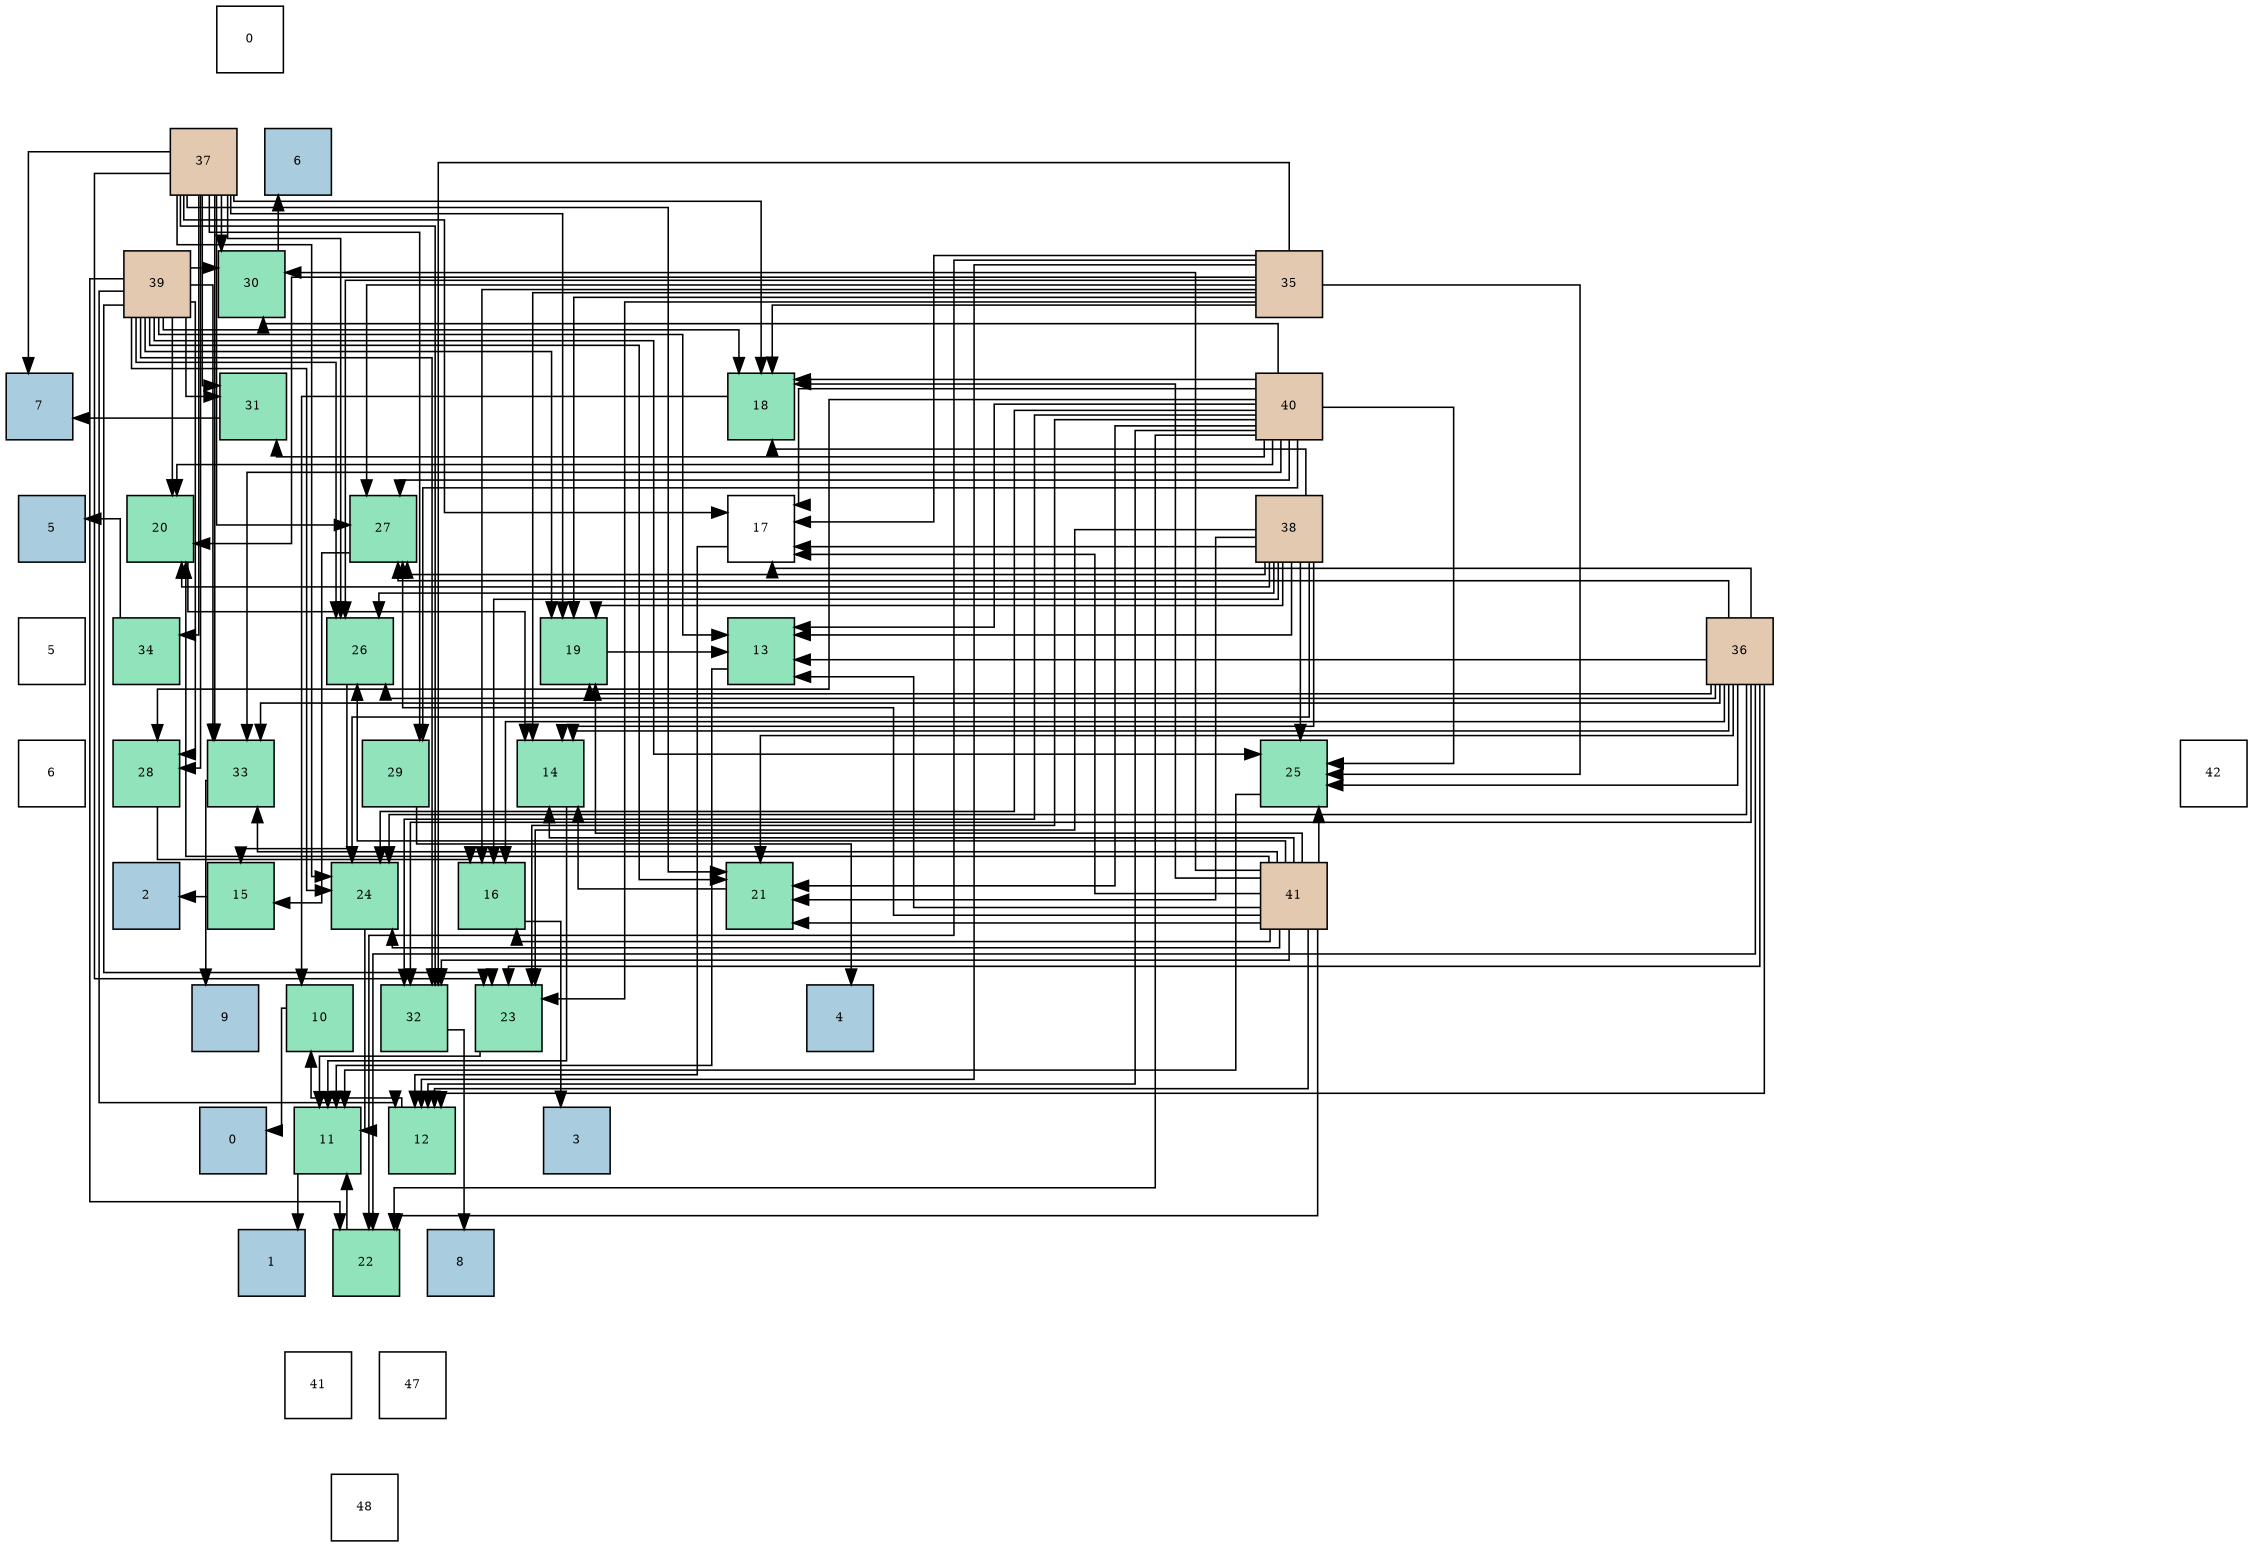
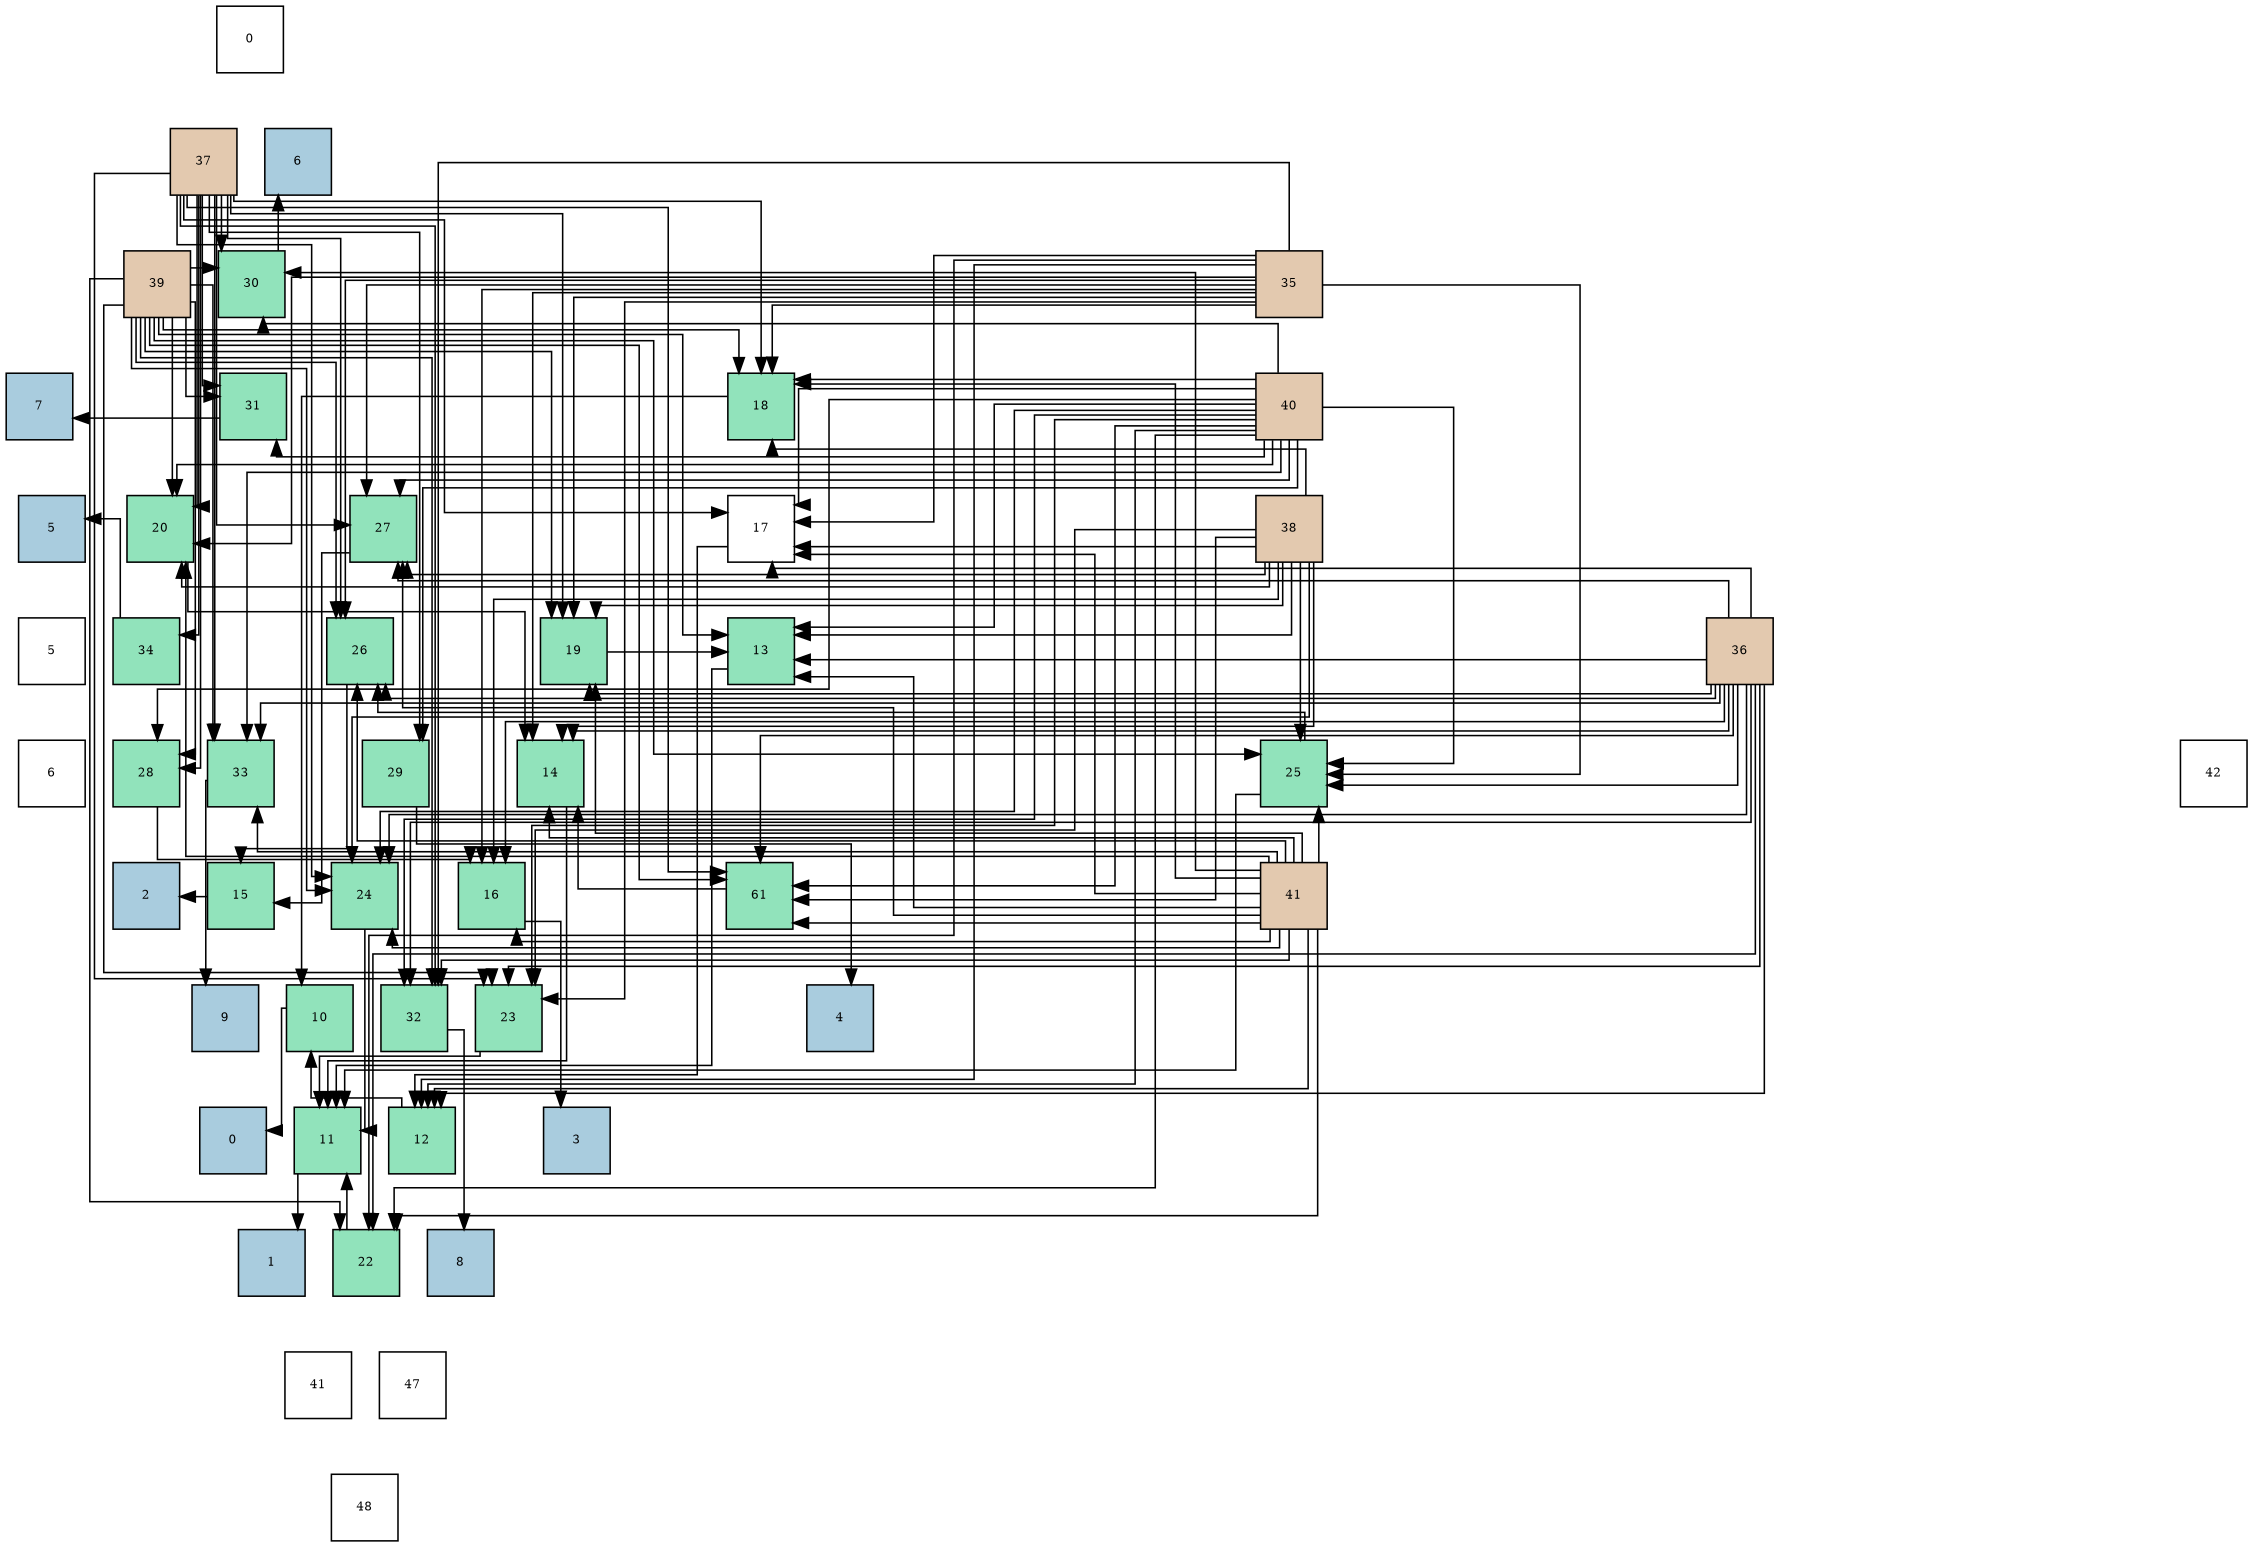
(28, 184) -> (197, 351)
(837, 593) -> (849, 712)
(760, 896) -> (760, 896)
(99, 1003) -> none
